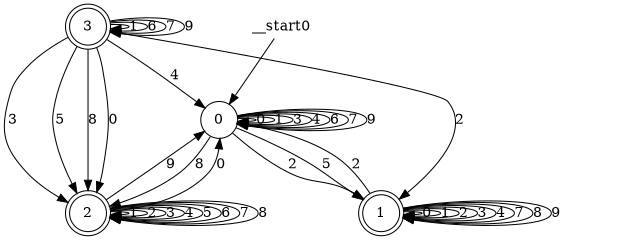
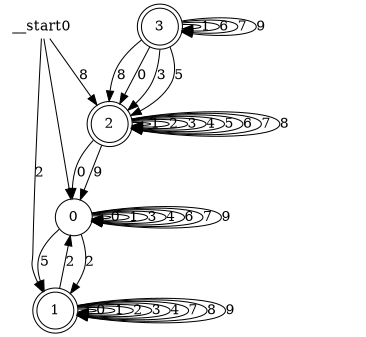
(152, 70) -> none
(334, 72) -> (36, 161)
(172, 178) -> (70, 68)
